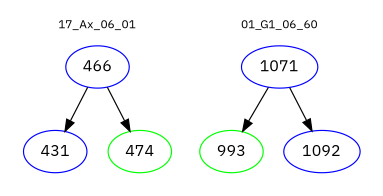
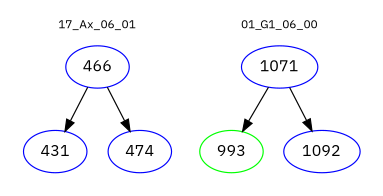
(280, 25) -> (280, 25)
(140, 152) -> (140, 152)
